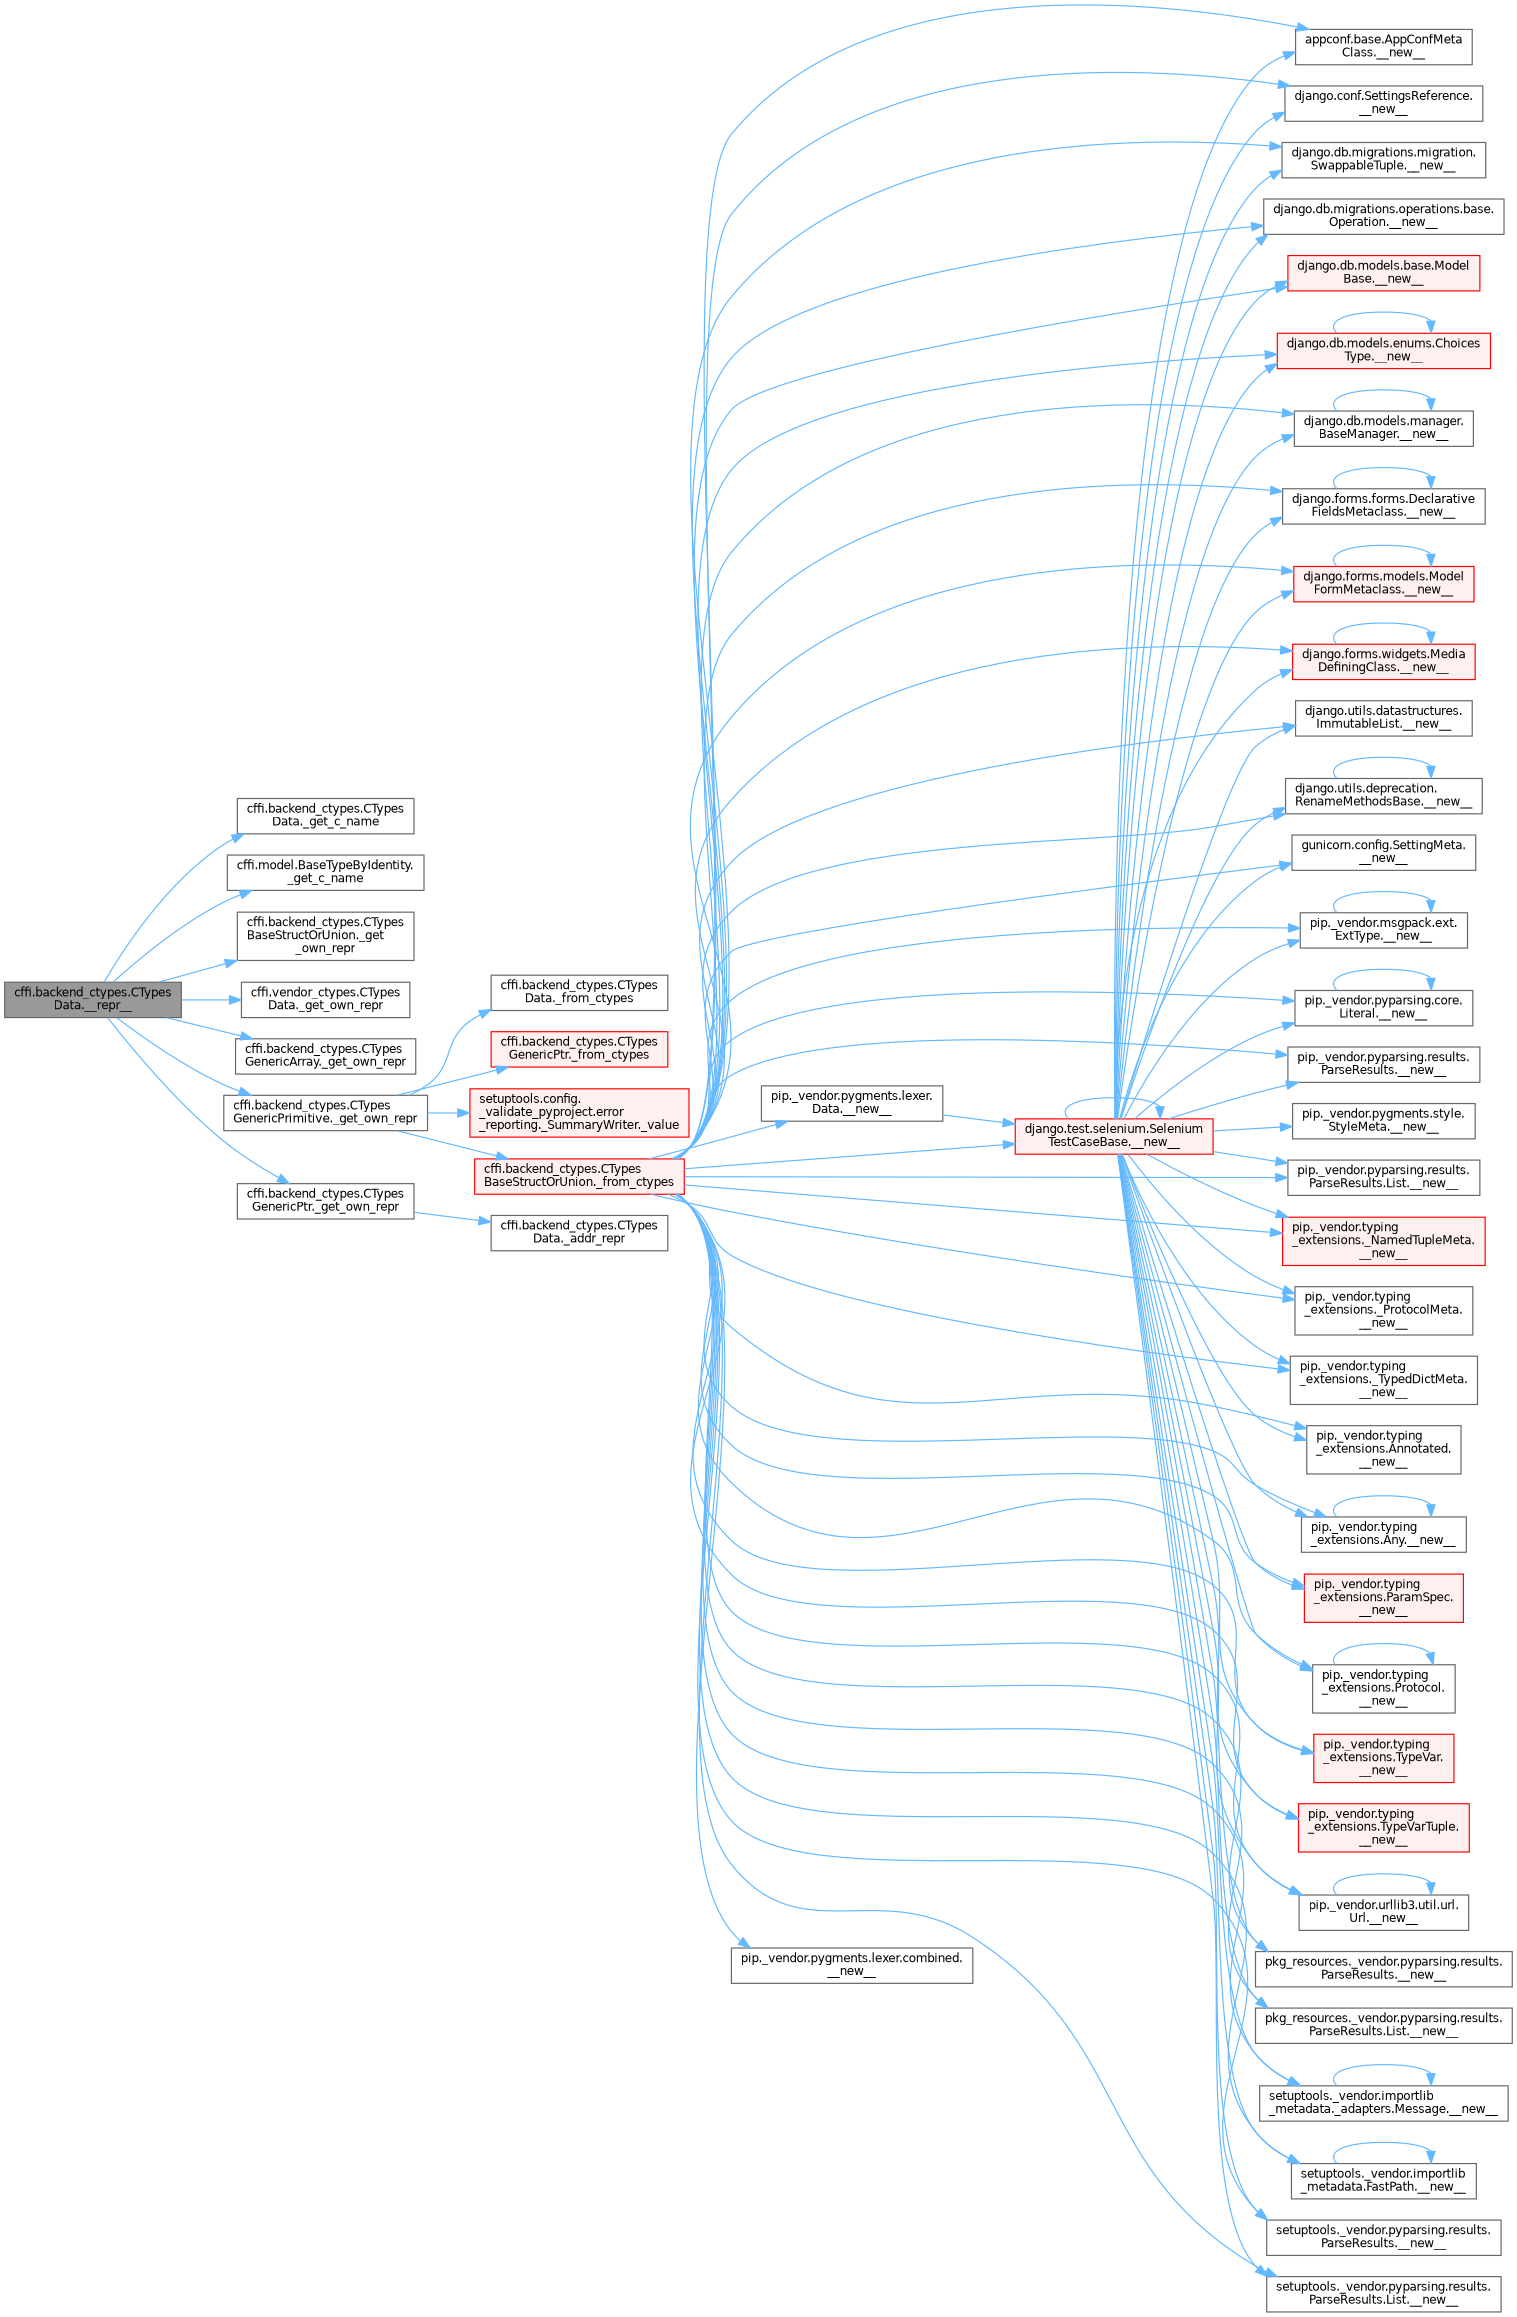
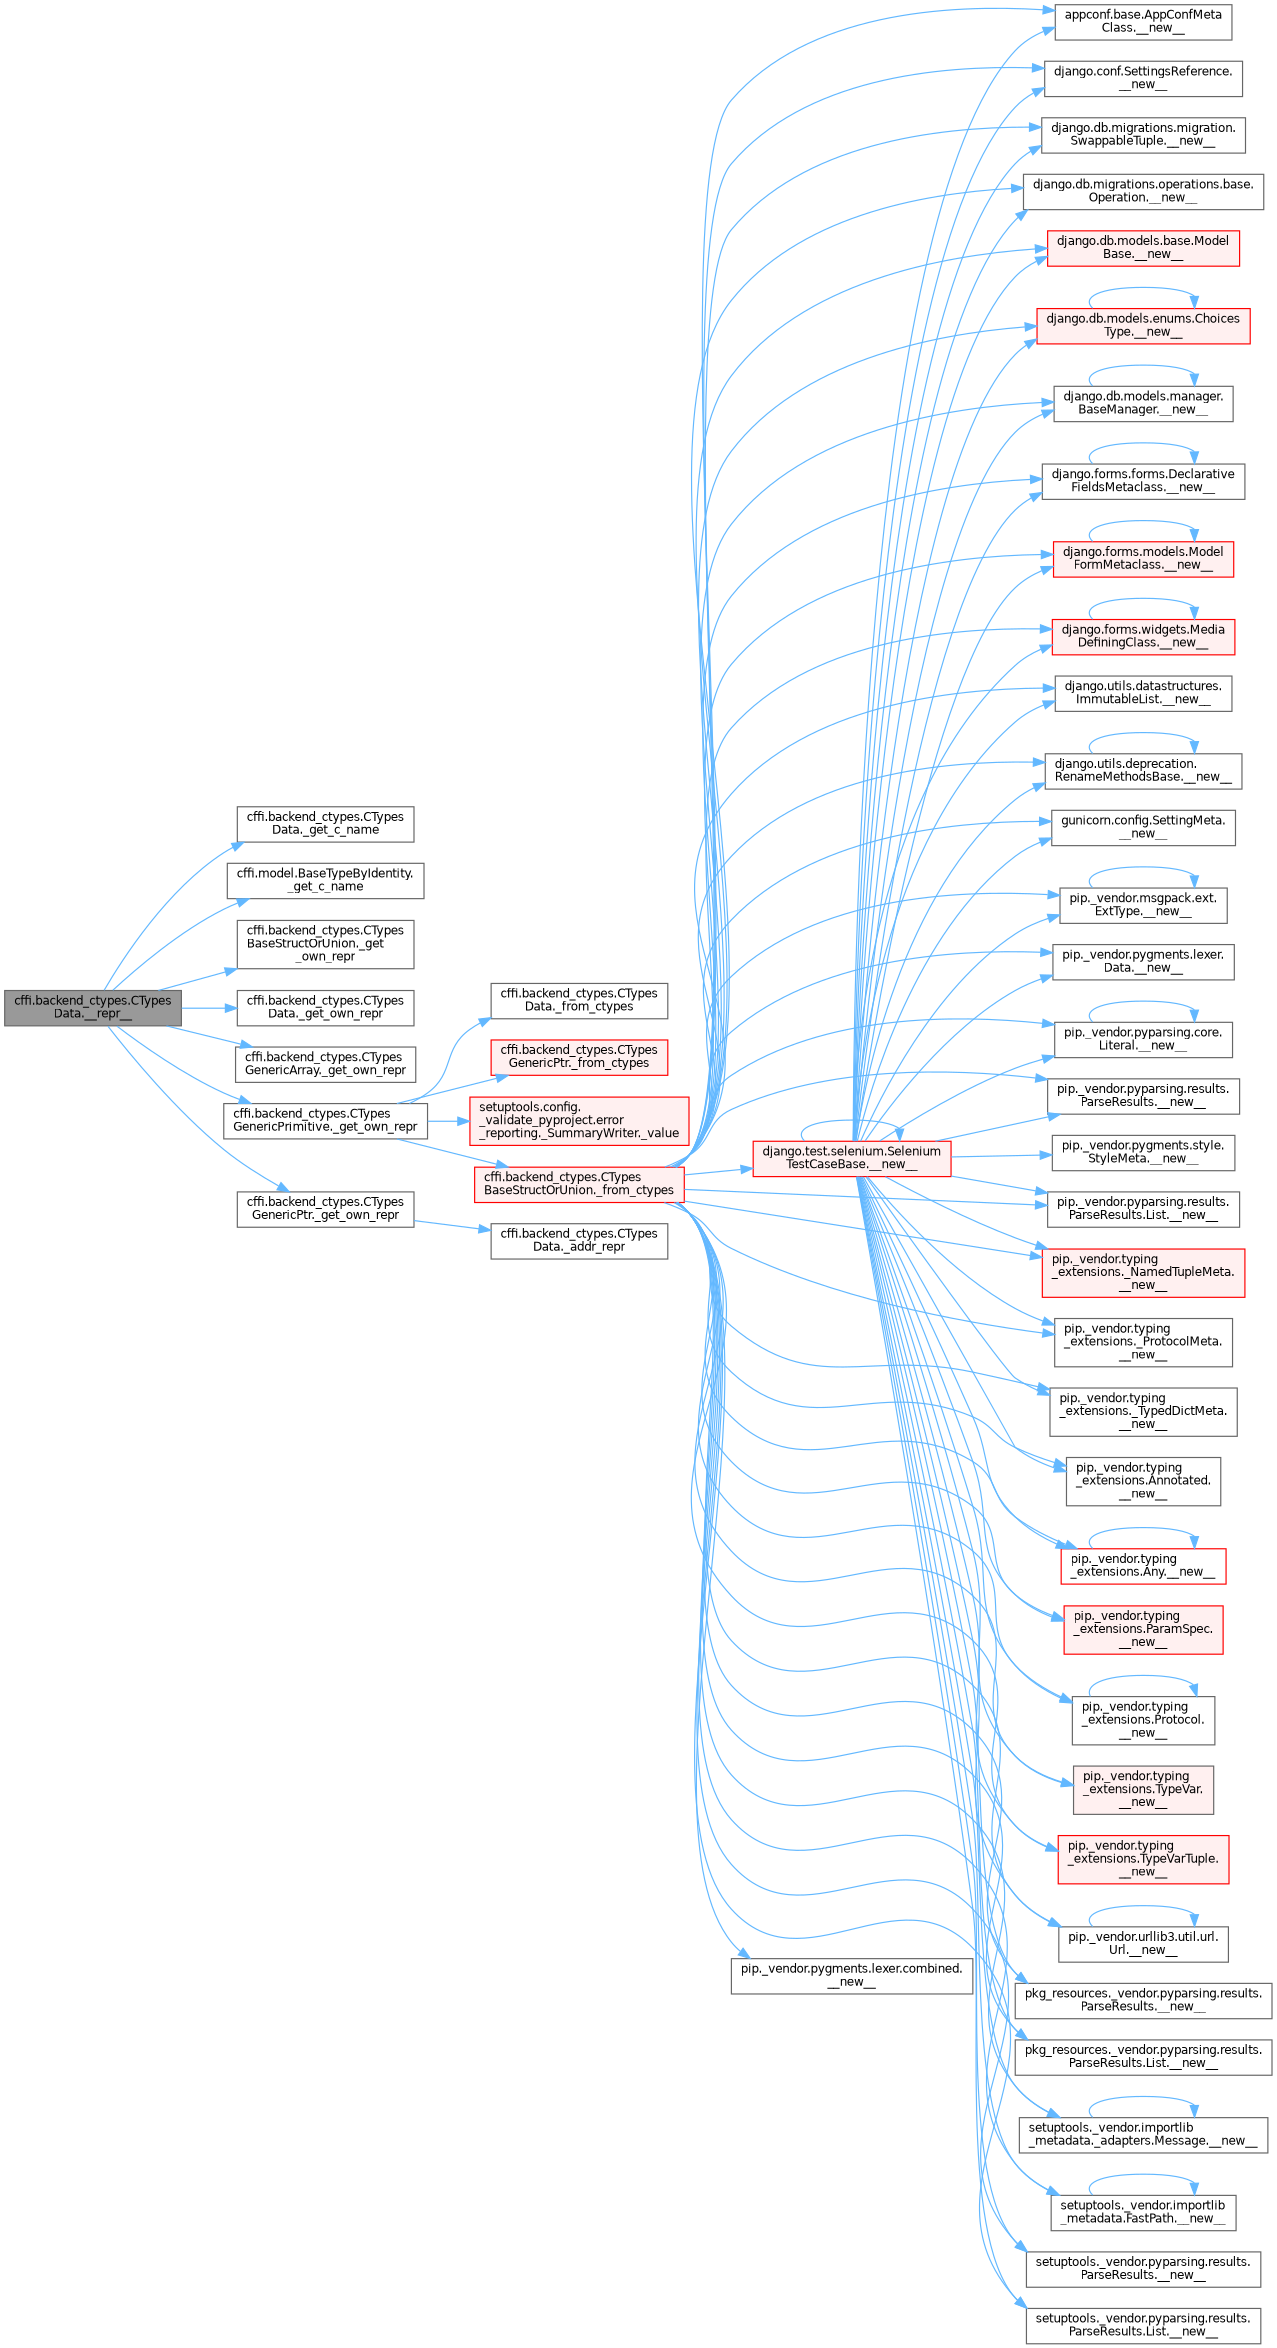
(326, 1000) -> (326, 1008)
(973, 1119) -> (942, 1047)
(1384, 1535) -> (1144, 1566)
(1384, 1758) -> (1144, 1790)
